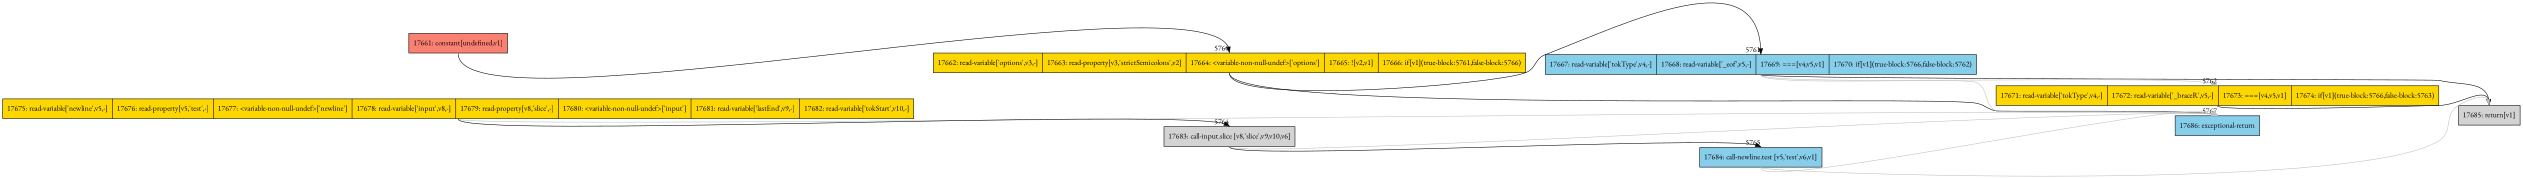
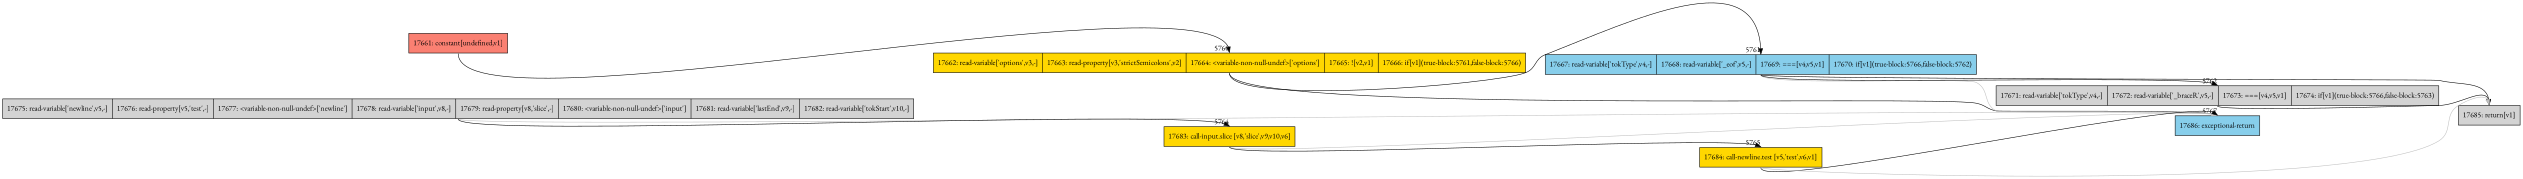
(1986, 80) -> (1986, 80)
(2217, 96) -> (2217, 96)
(458, 109) -> (458, 109)
(1229, 137) -> (1229, 137)
(1987, 142) -> (1987, 142)
(1761, 157) -> (1761, 157)
